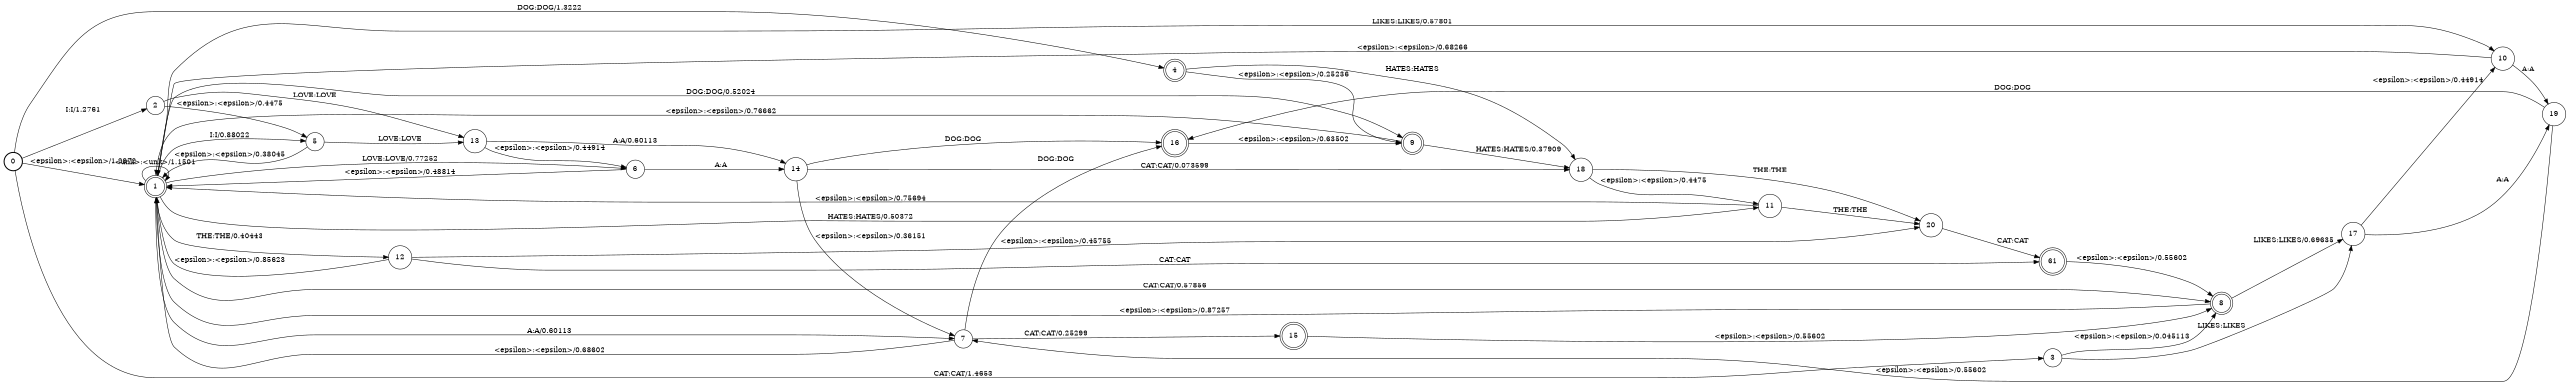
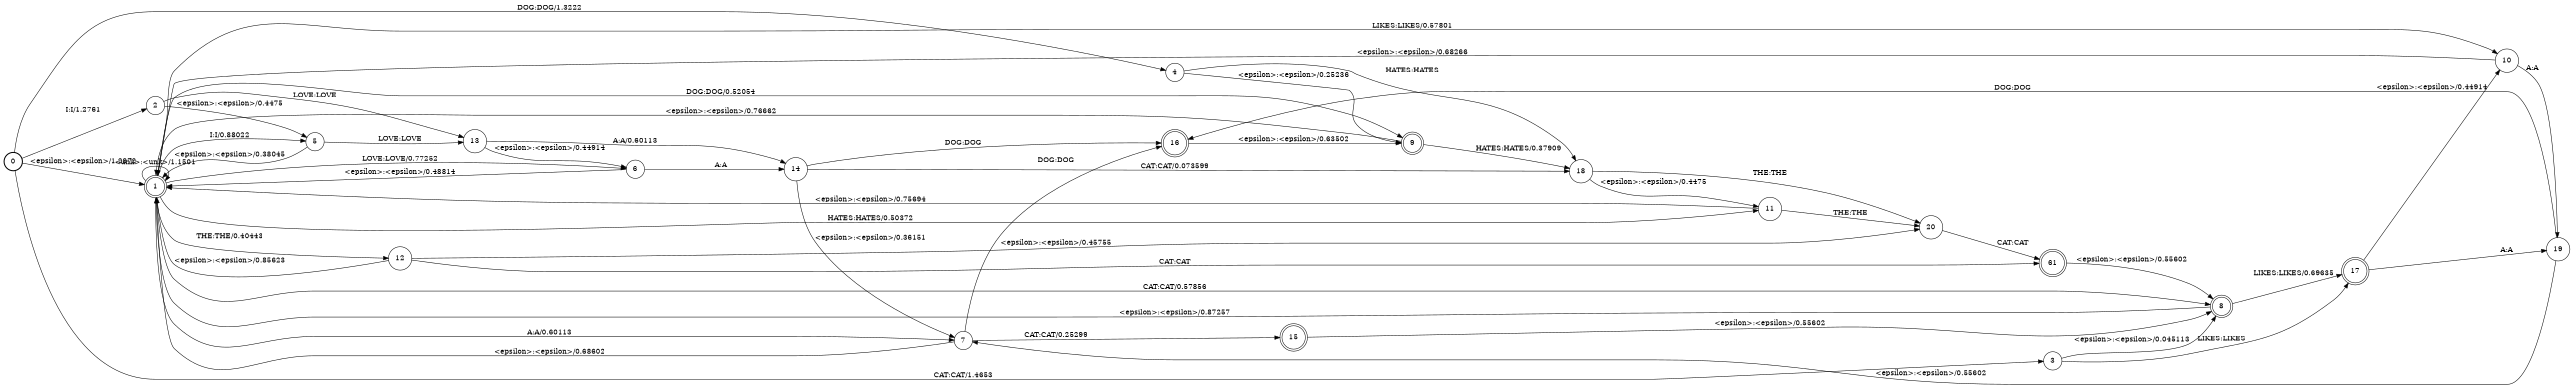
(1175, 70) -> (1175, 72)
(721, 92) -> (721, 92)
(2353, 234) -> (2355, 271)
